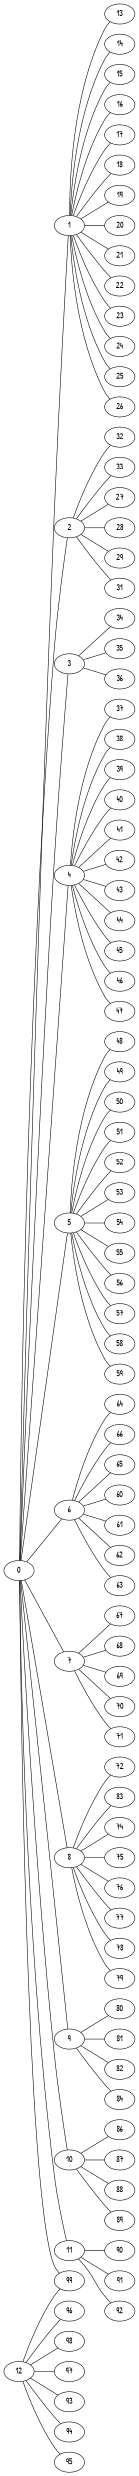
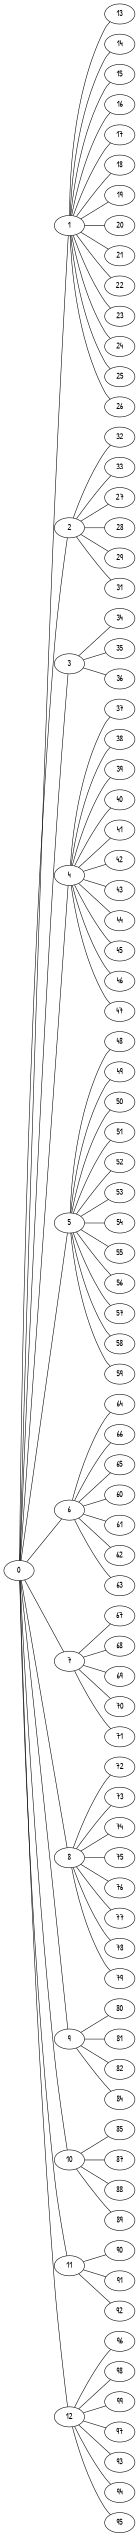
(120, 1797) -> (120, 1797)
(27, 1929) -> (40, 2056)
(120, 2130) -> (120, 2130)
